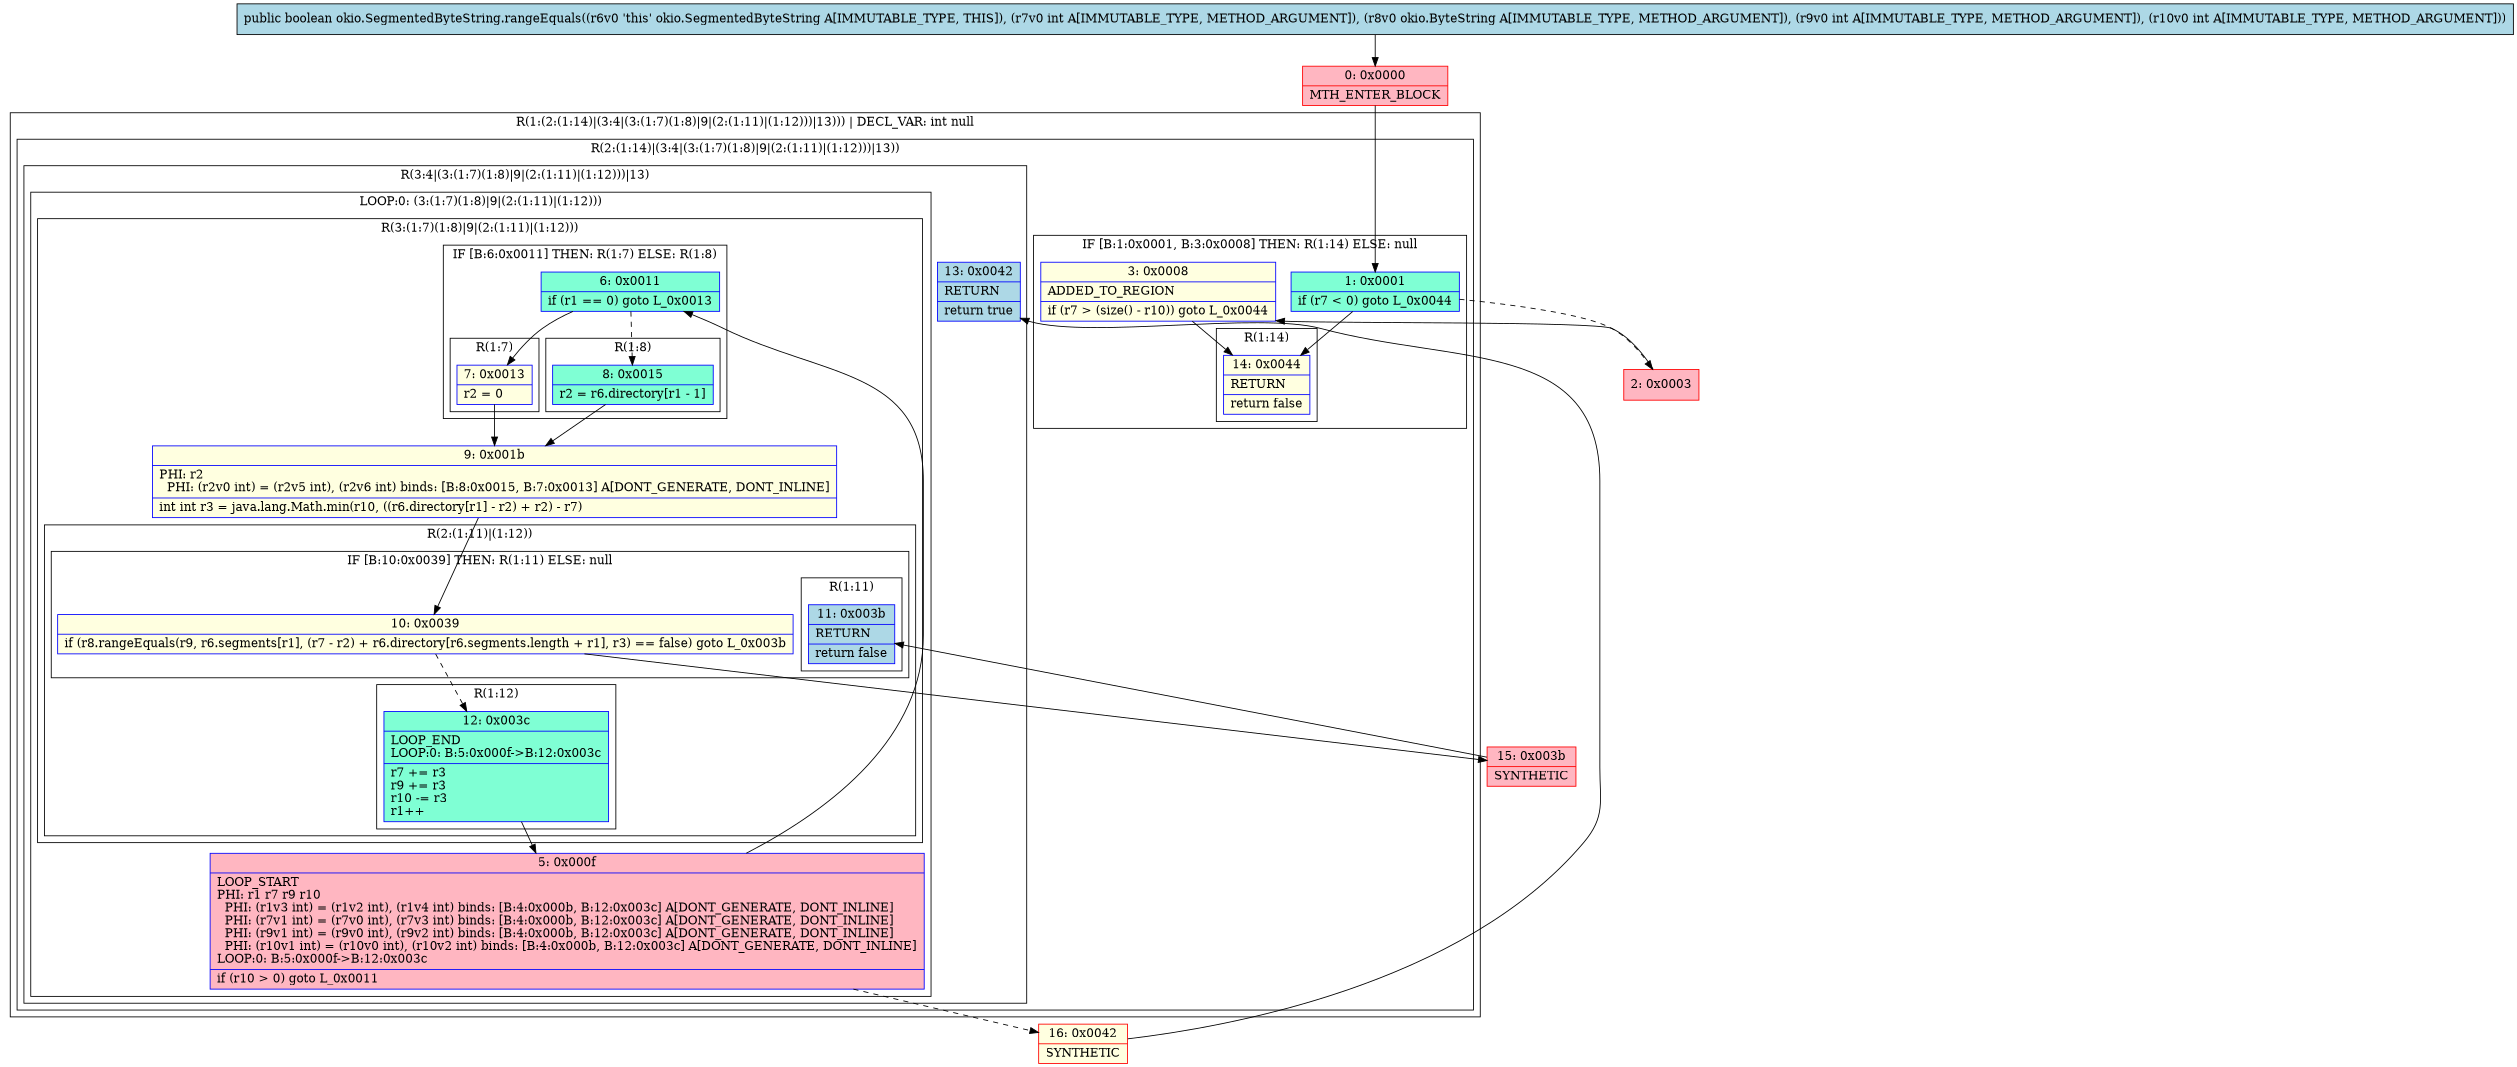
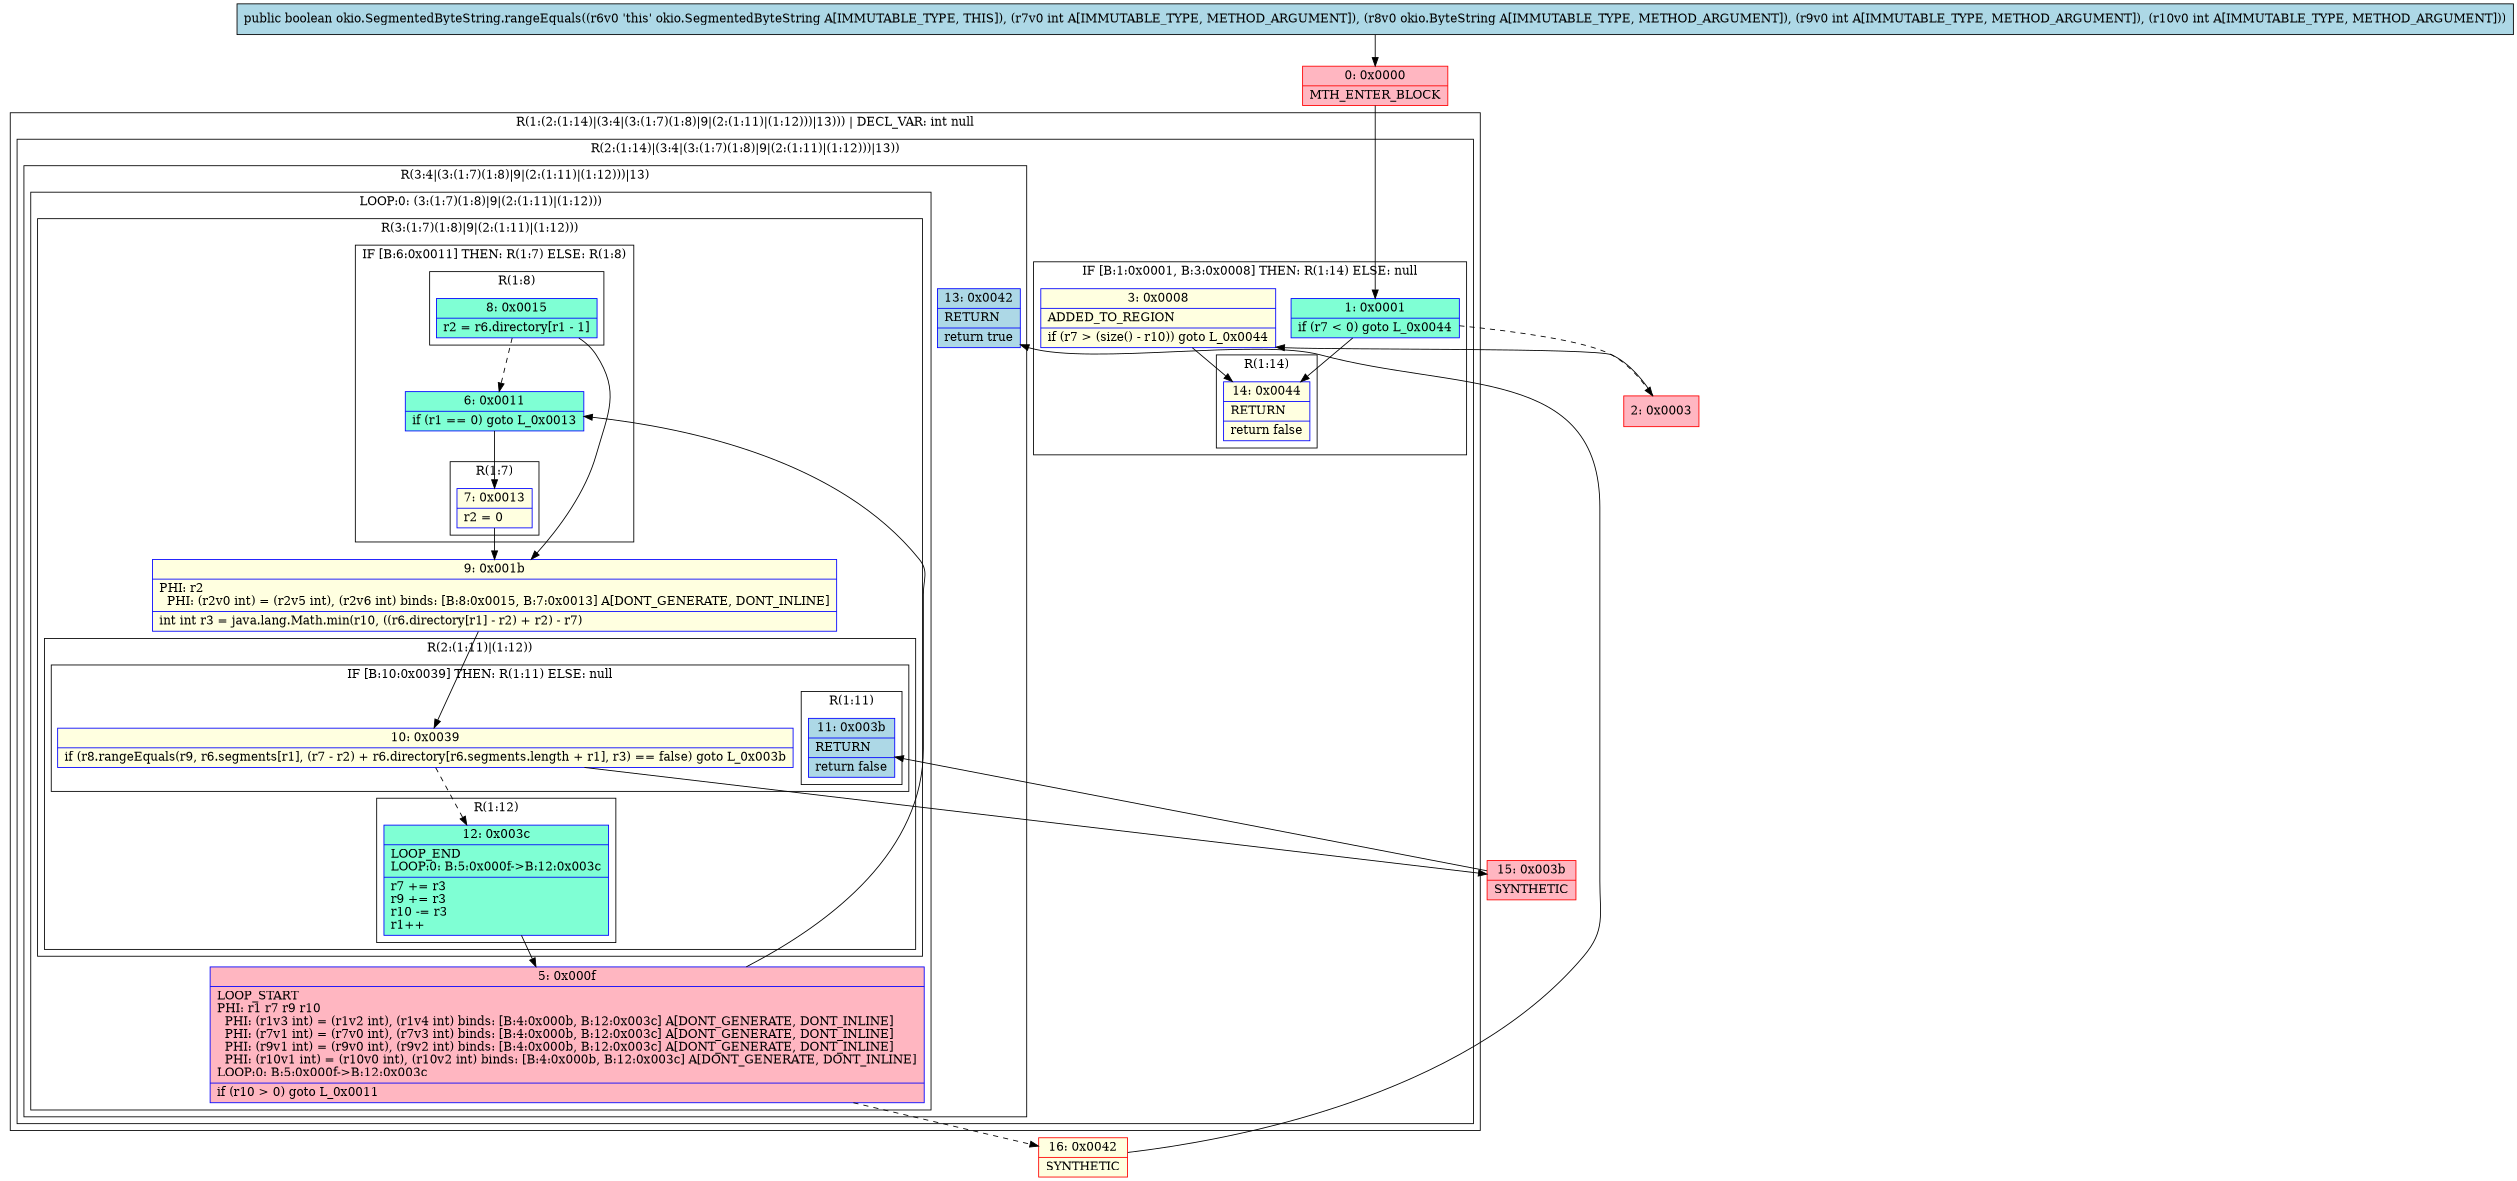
(632, 333) -> (507, 360)
